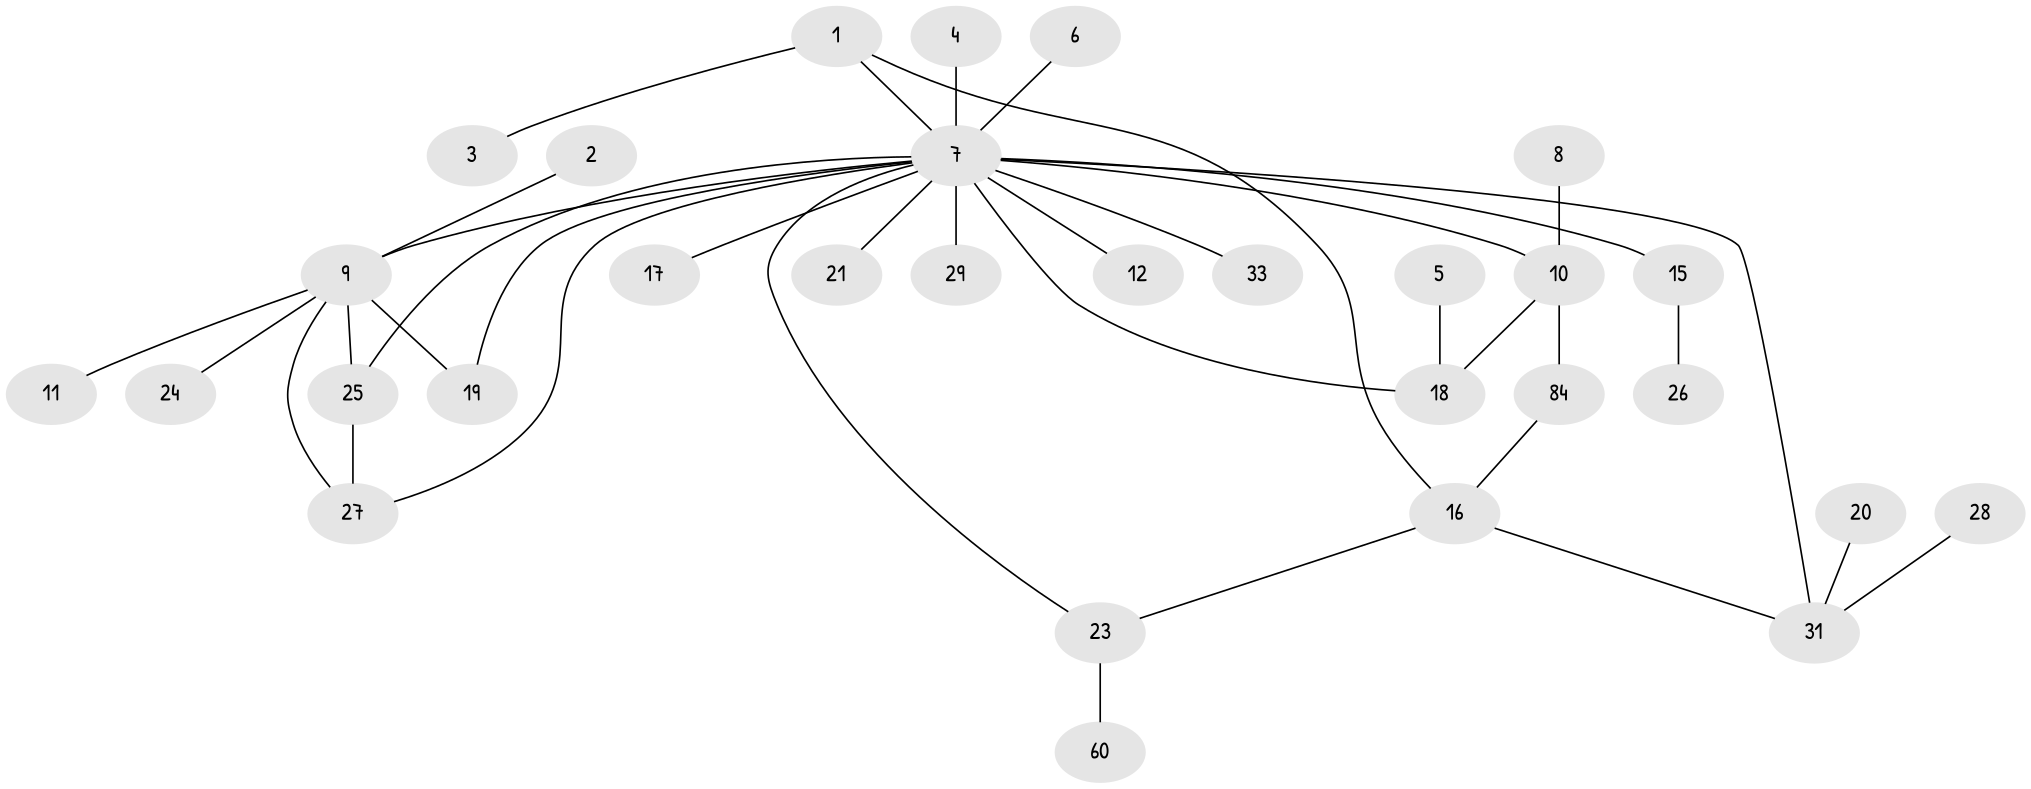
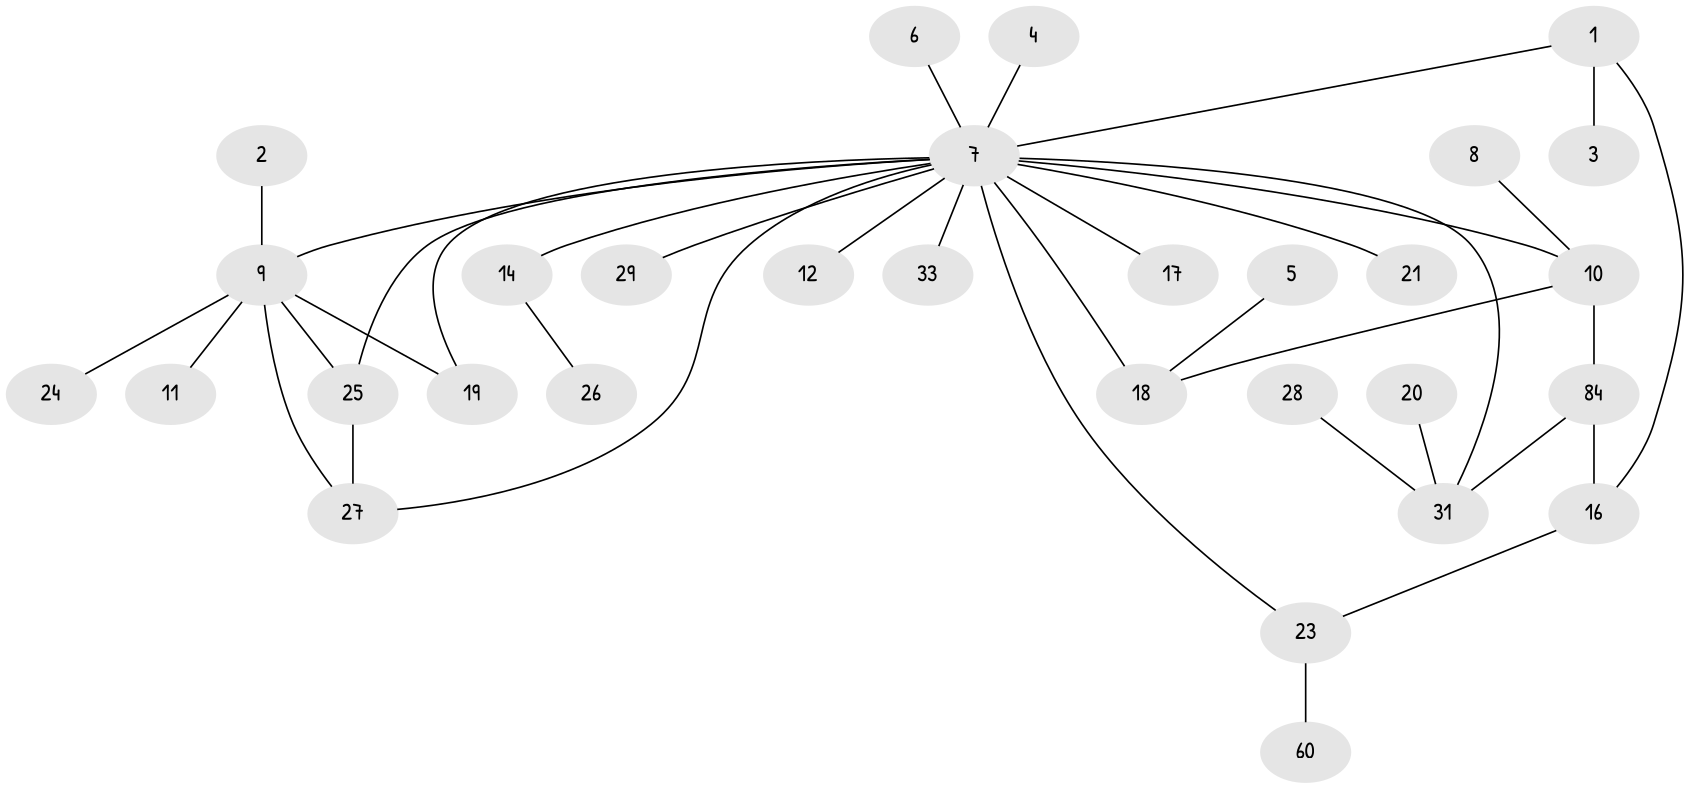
(1678, 275) -> (507, 275)
(1635, 573) -> (1519, 454)
